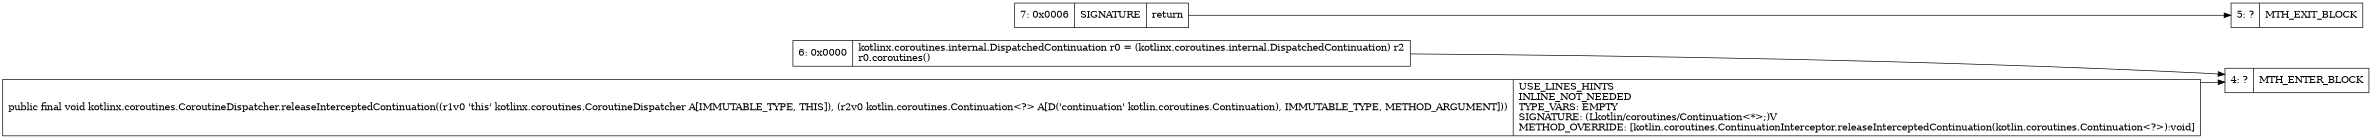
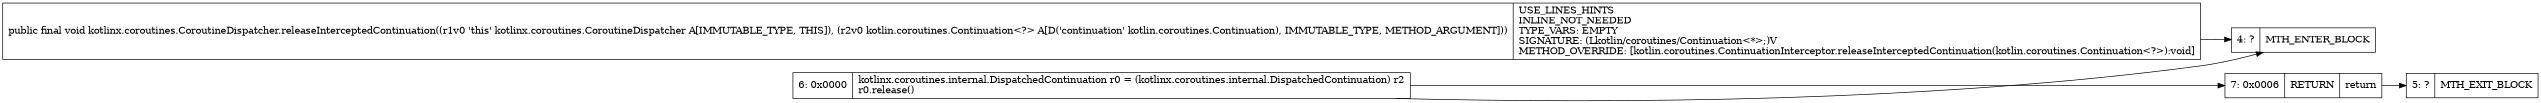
(1110, 15) -> (2312, 85)
(894, 58) -> (886, 90)
none -> (1814, 86)
